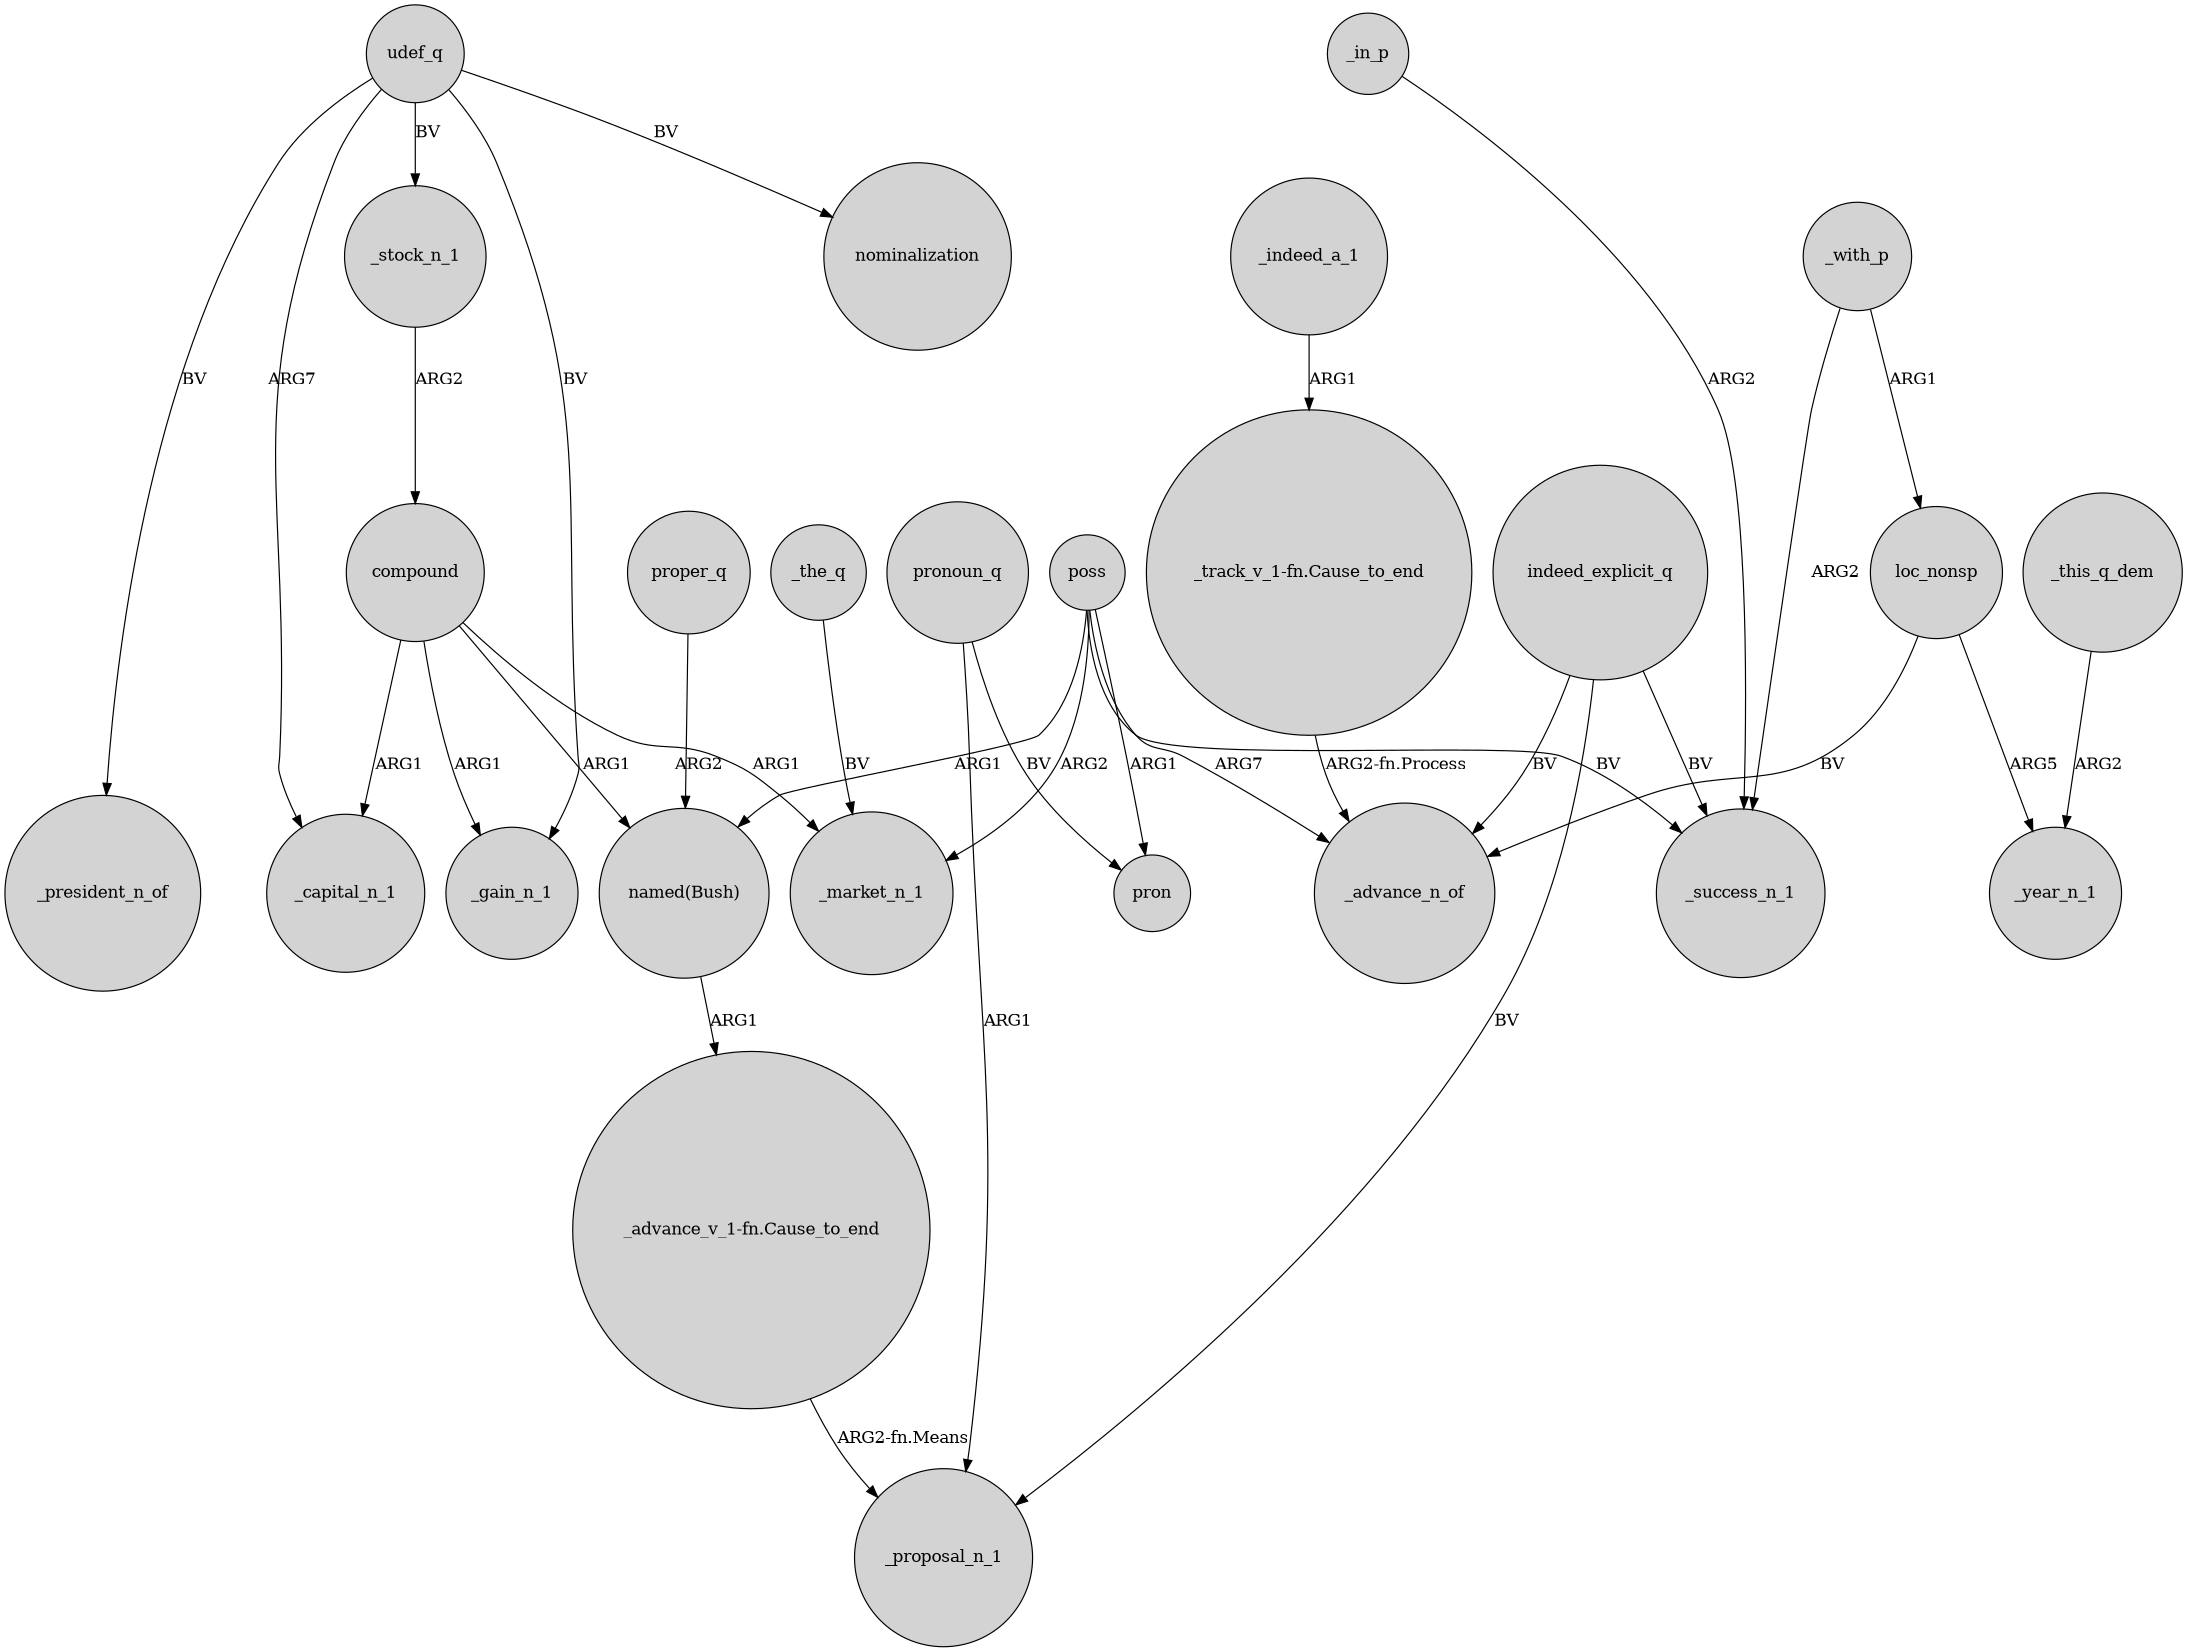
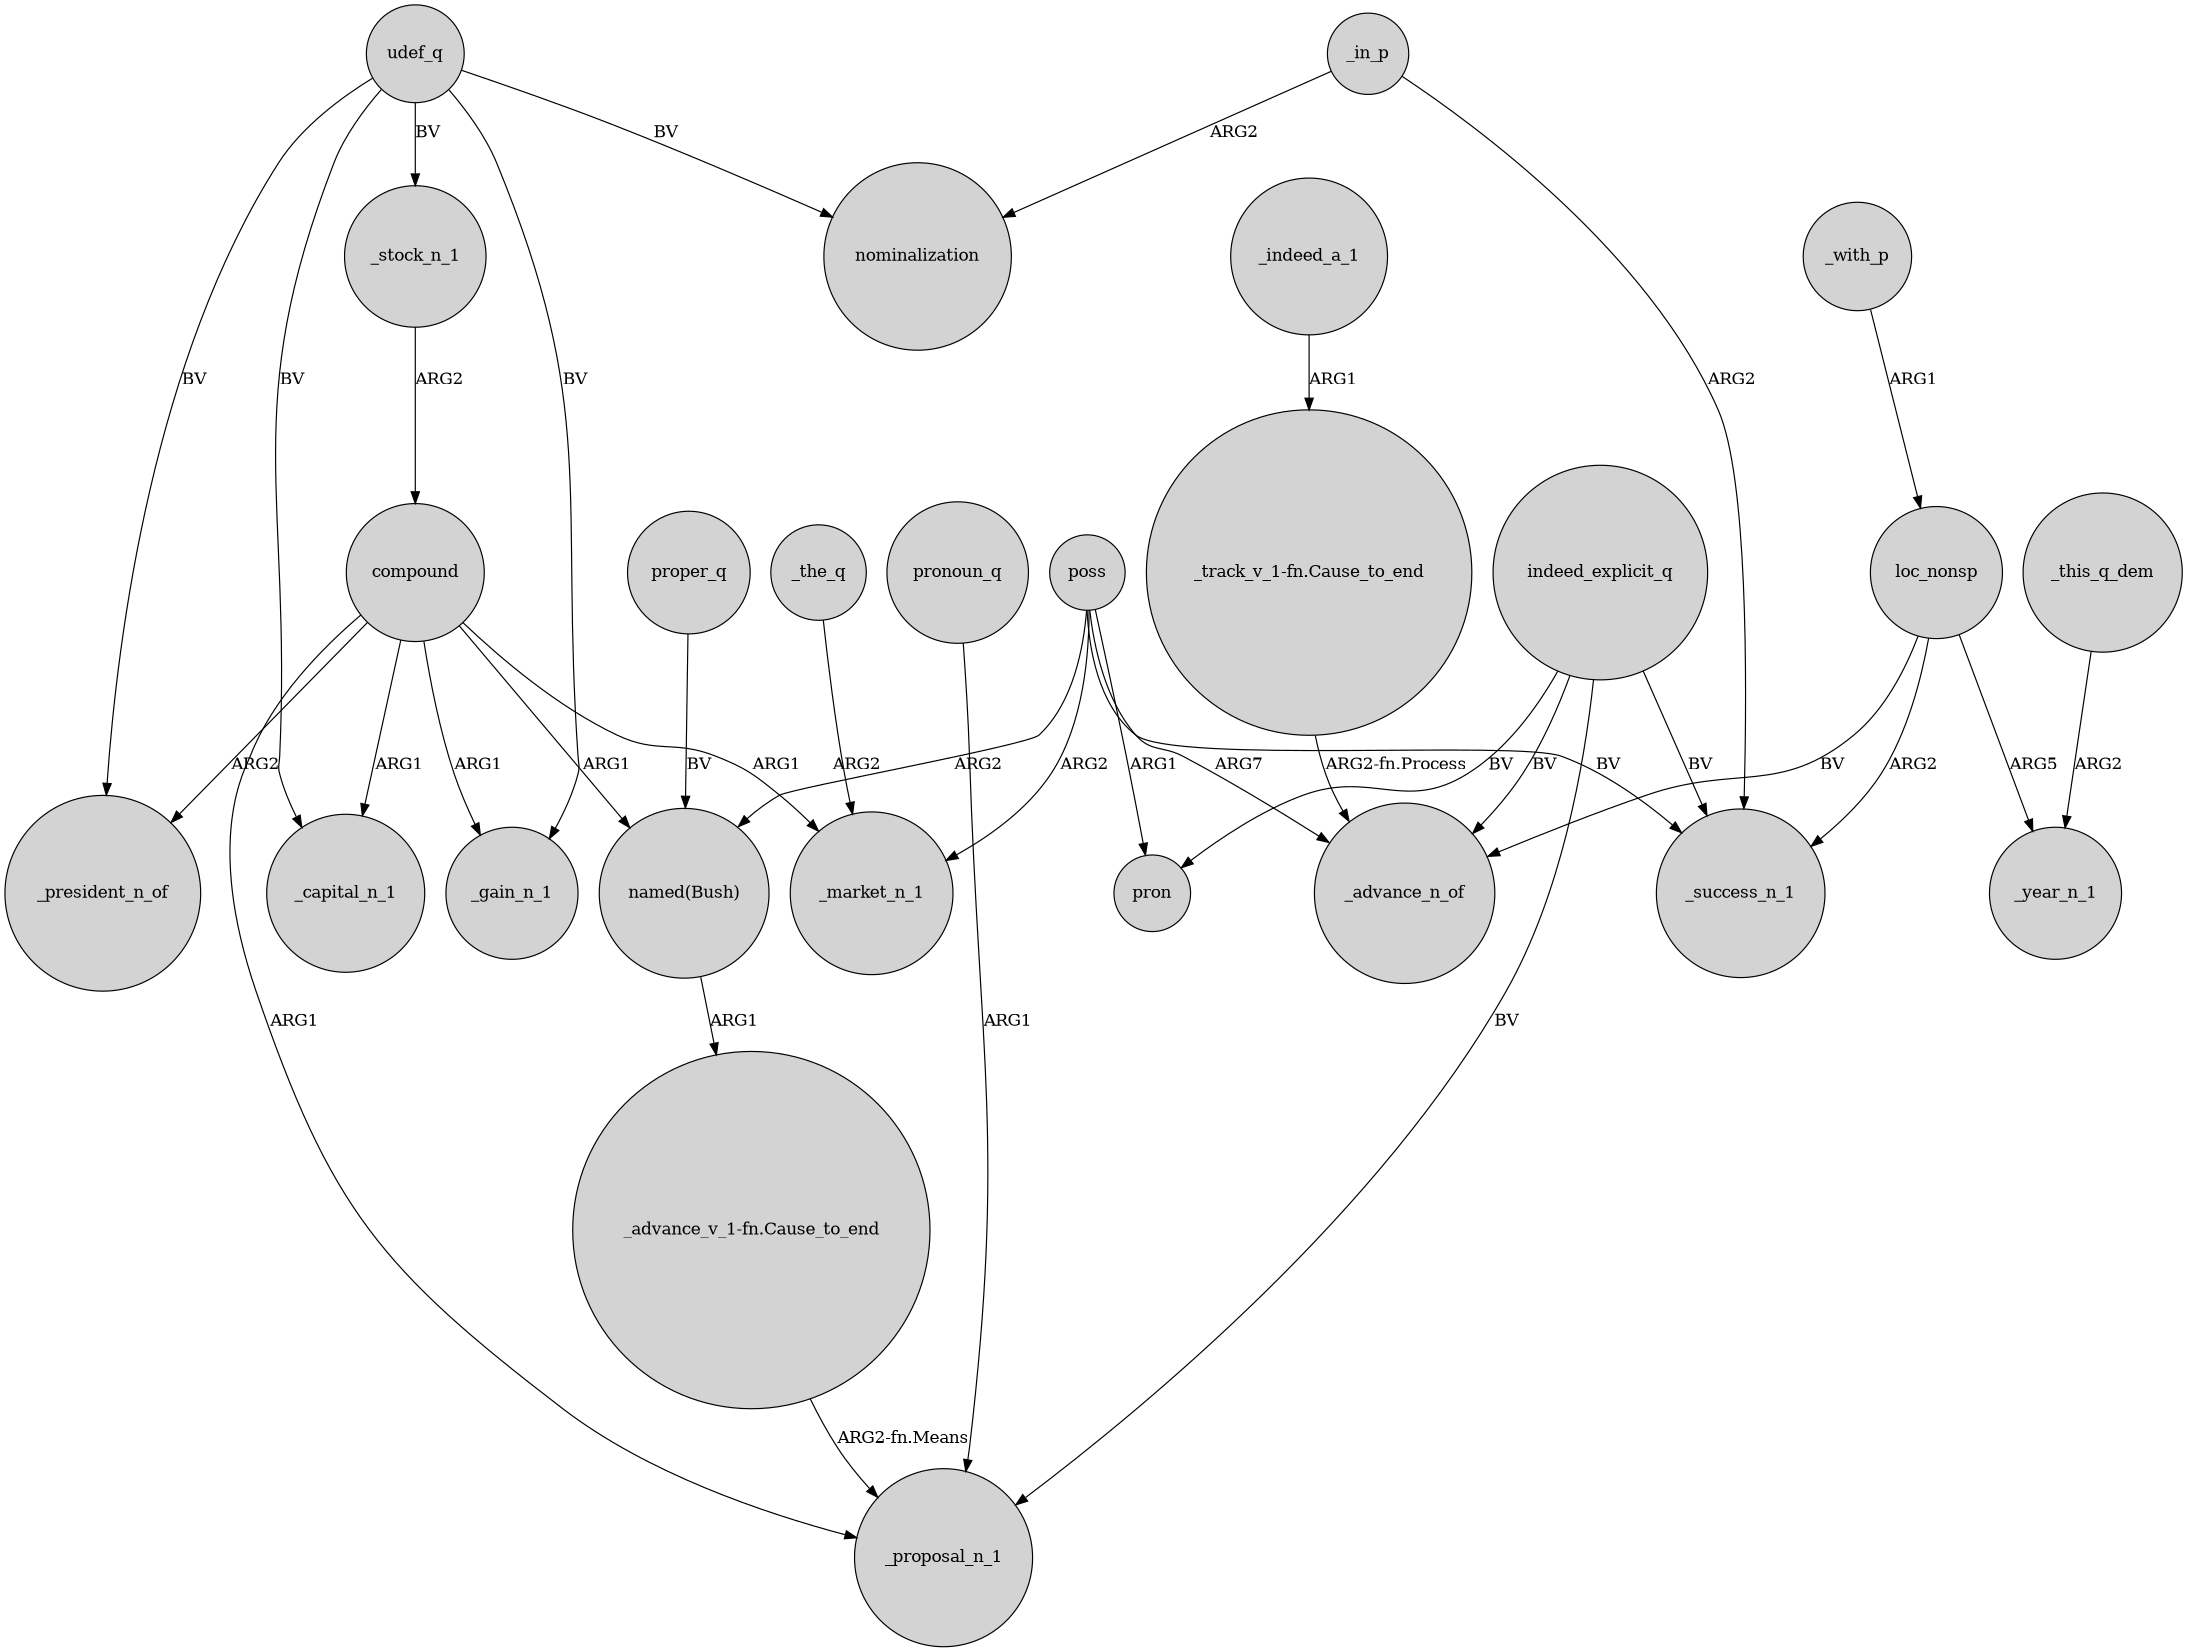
none -> (1173, 142)
(292, 380) -> (292, 380)
(1790, 551) -> (1894, 750)
none -> (292, 699)
(699, 765) -> (699, 765)
(857, 765) -> (857, 765)
(978, 765) -> (978, 765)
(1021, 766) -> (1390, 790)
none -> (338, 1183)
